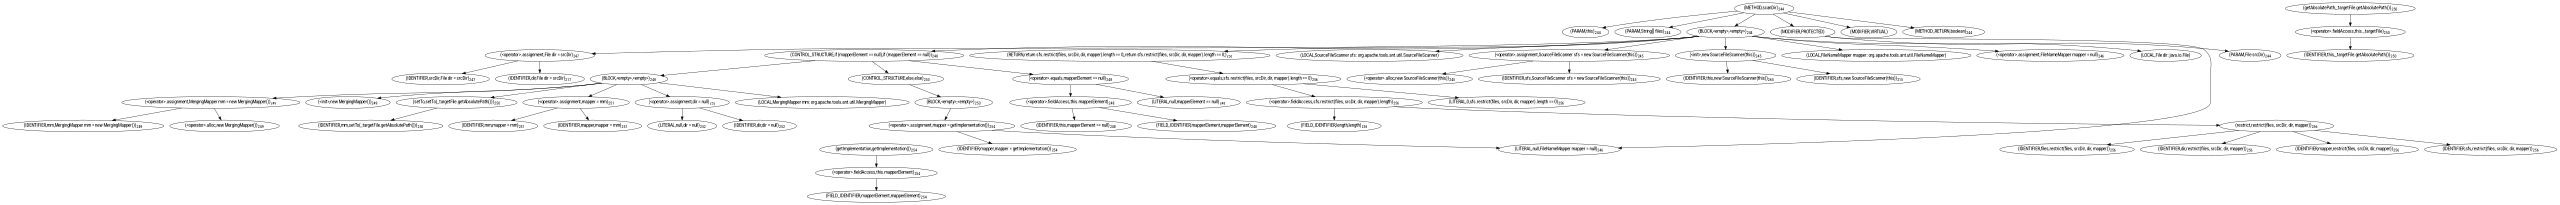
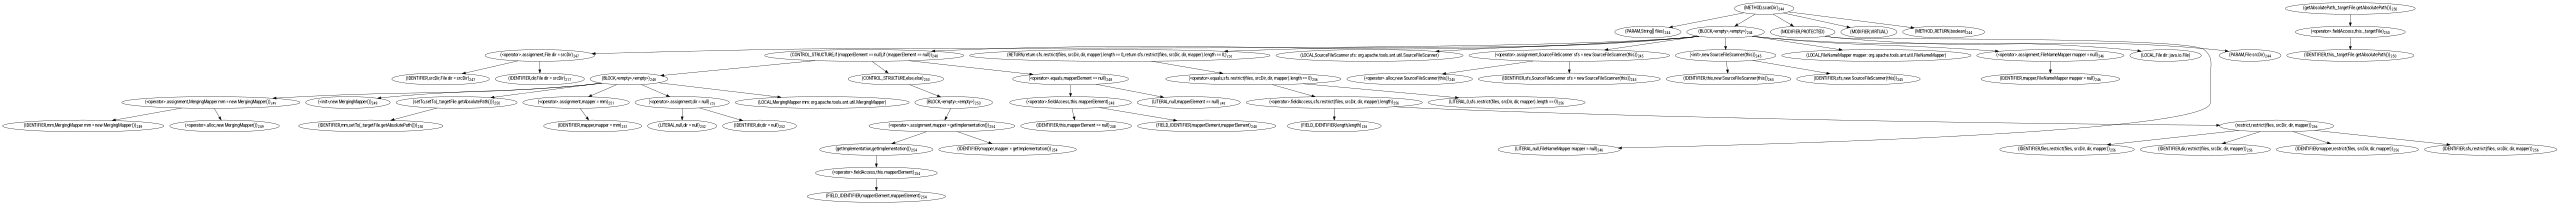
(1586, 32) -> none
(1900, 78) -> (1900, 78)
none -> (2050, 79)
(493, 126) -> none
(1244, 141) -> (911, 137)
